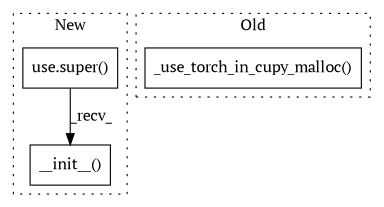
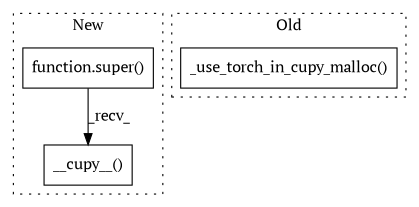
(70, 68) -> (88, 68)
(70, 165) -> (88, 165)
